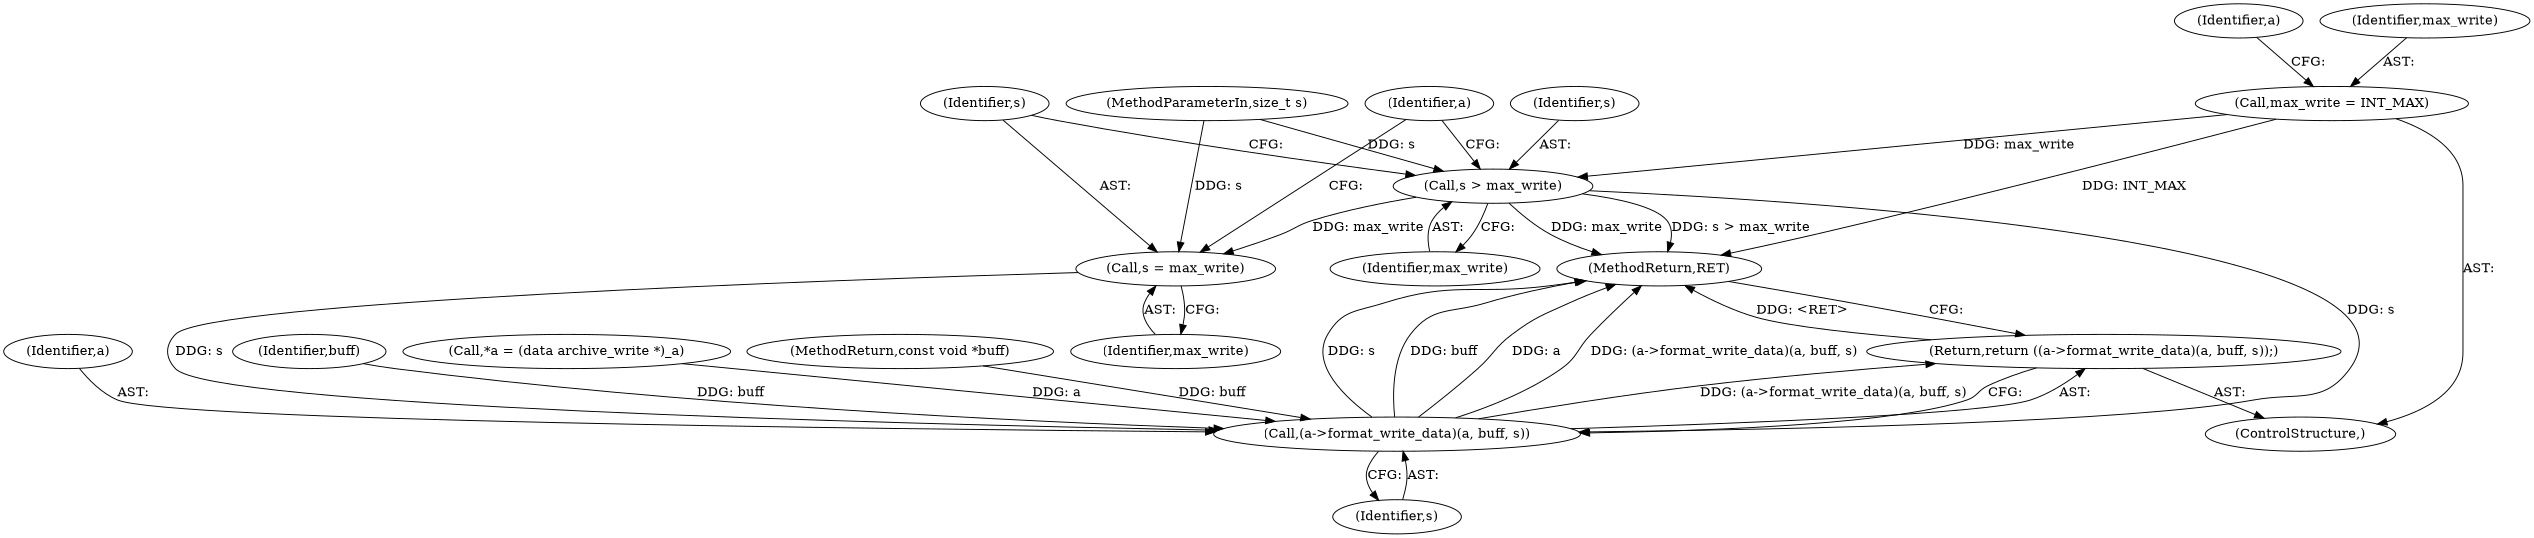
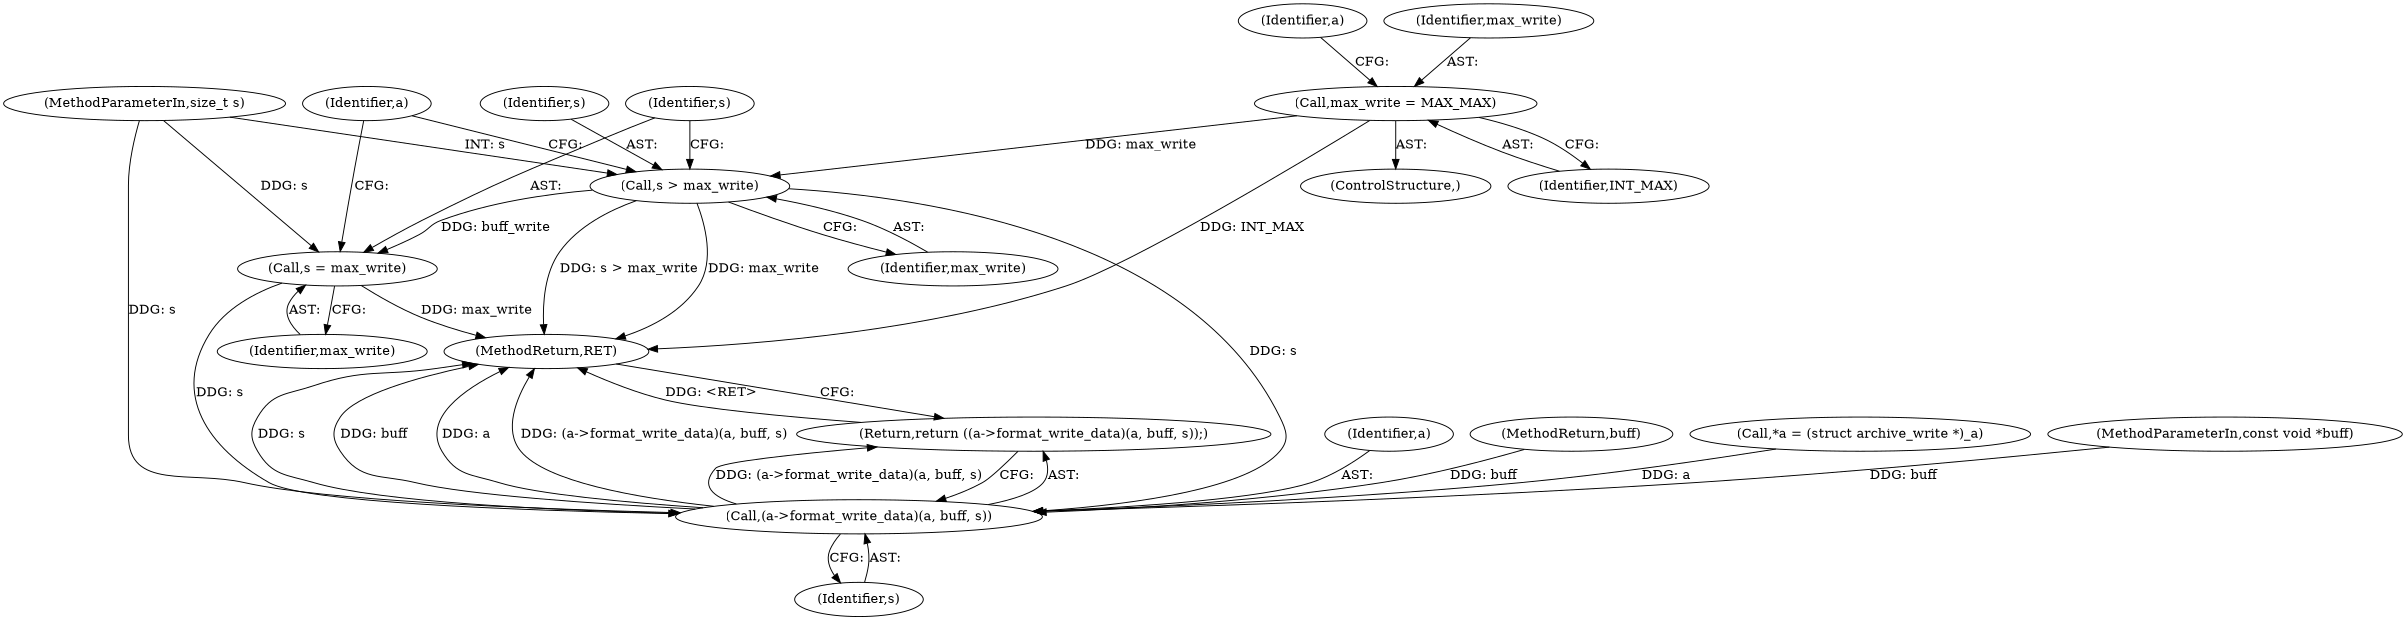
(2332, 104) -> (1396, 104)
(1392, 145) -> (485, 145)
none -> (1609, 186)
(1369, 228) -> (496, 228)
none -> (417, 315)
(309, 352) -> (1571, 434)
(567, 352) -> (1860, 434)
(900, 352) -> (2225, 434)
(2199, 392) -> none
none -> (231, 480)
